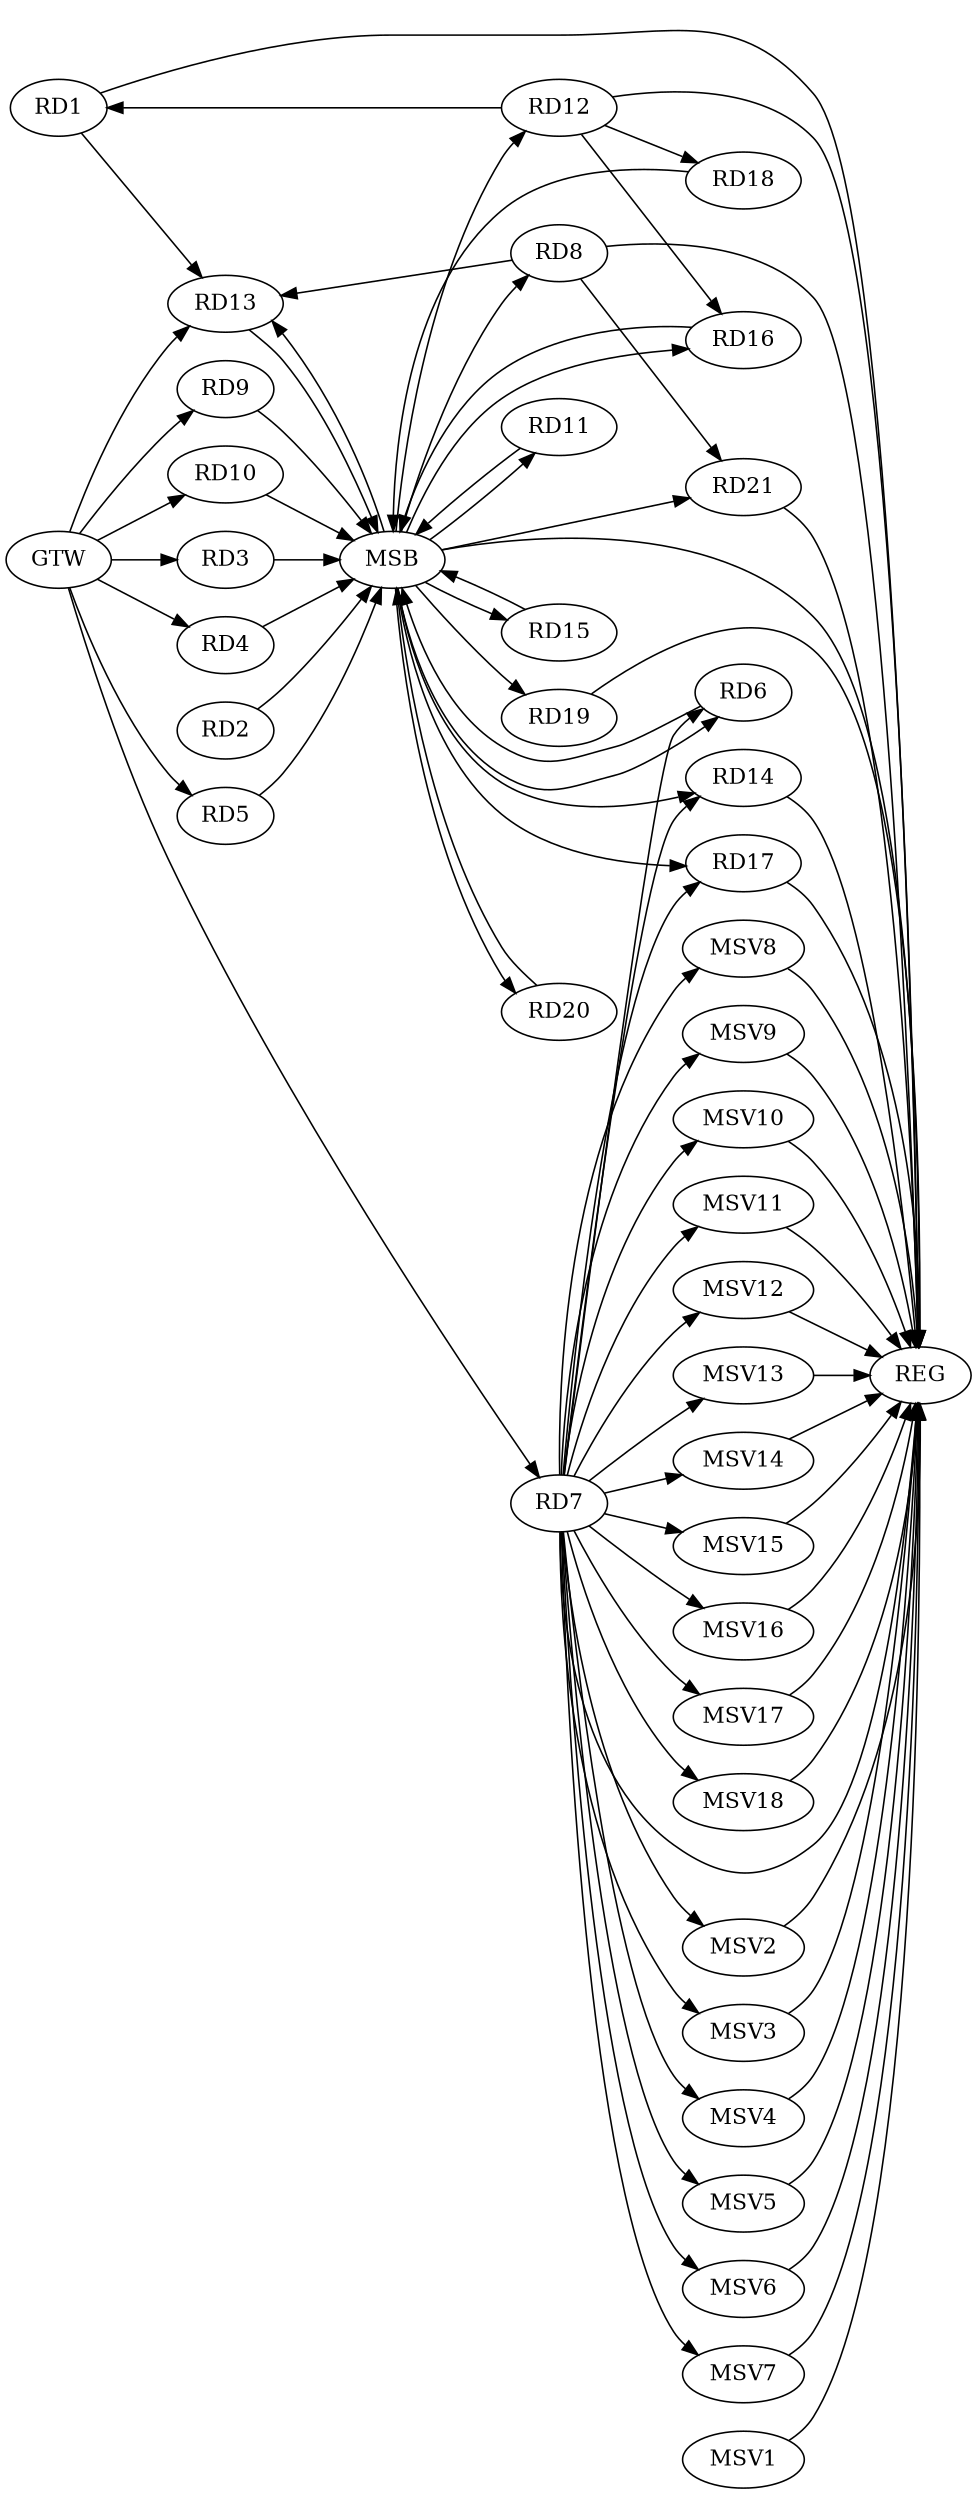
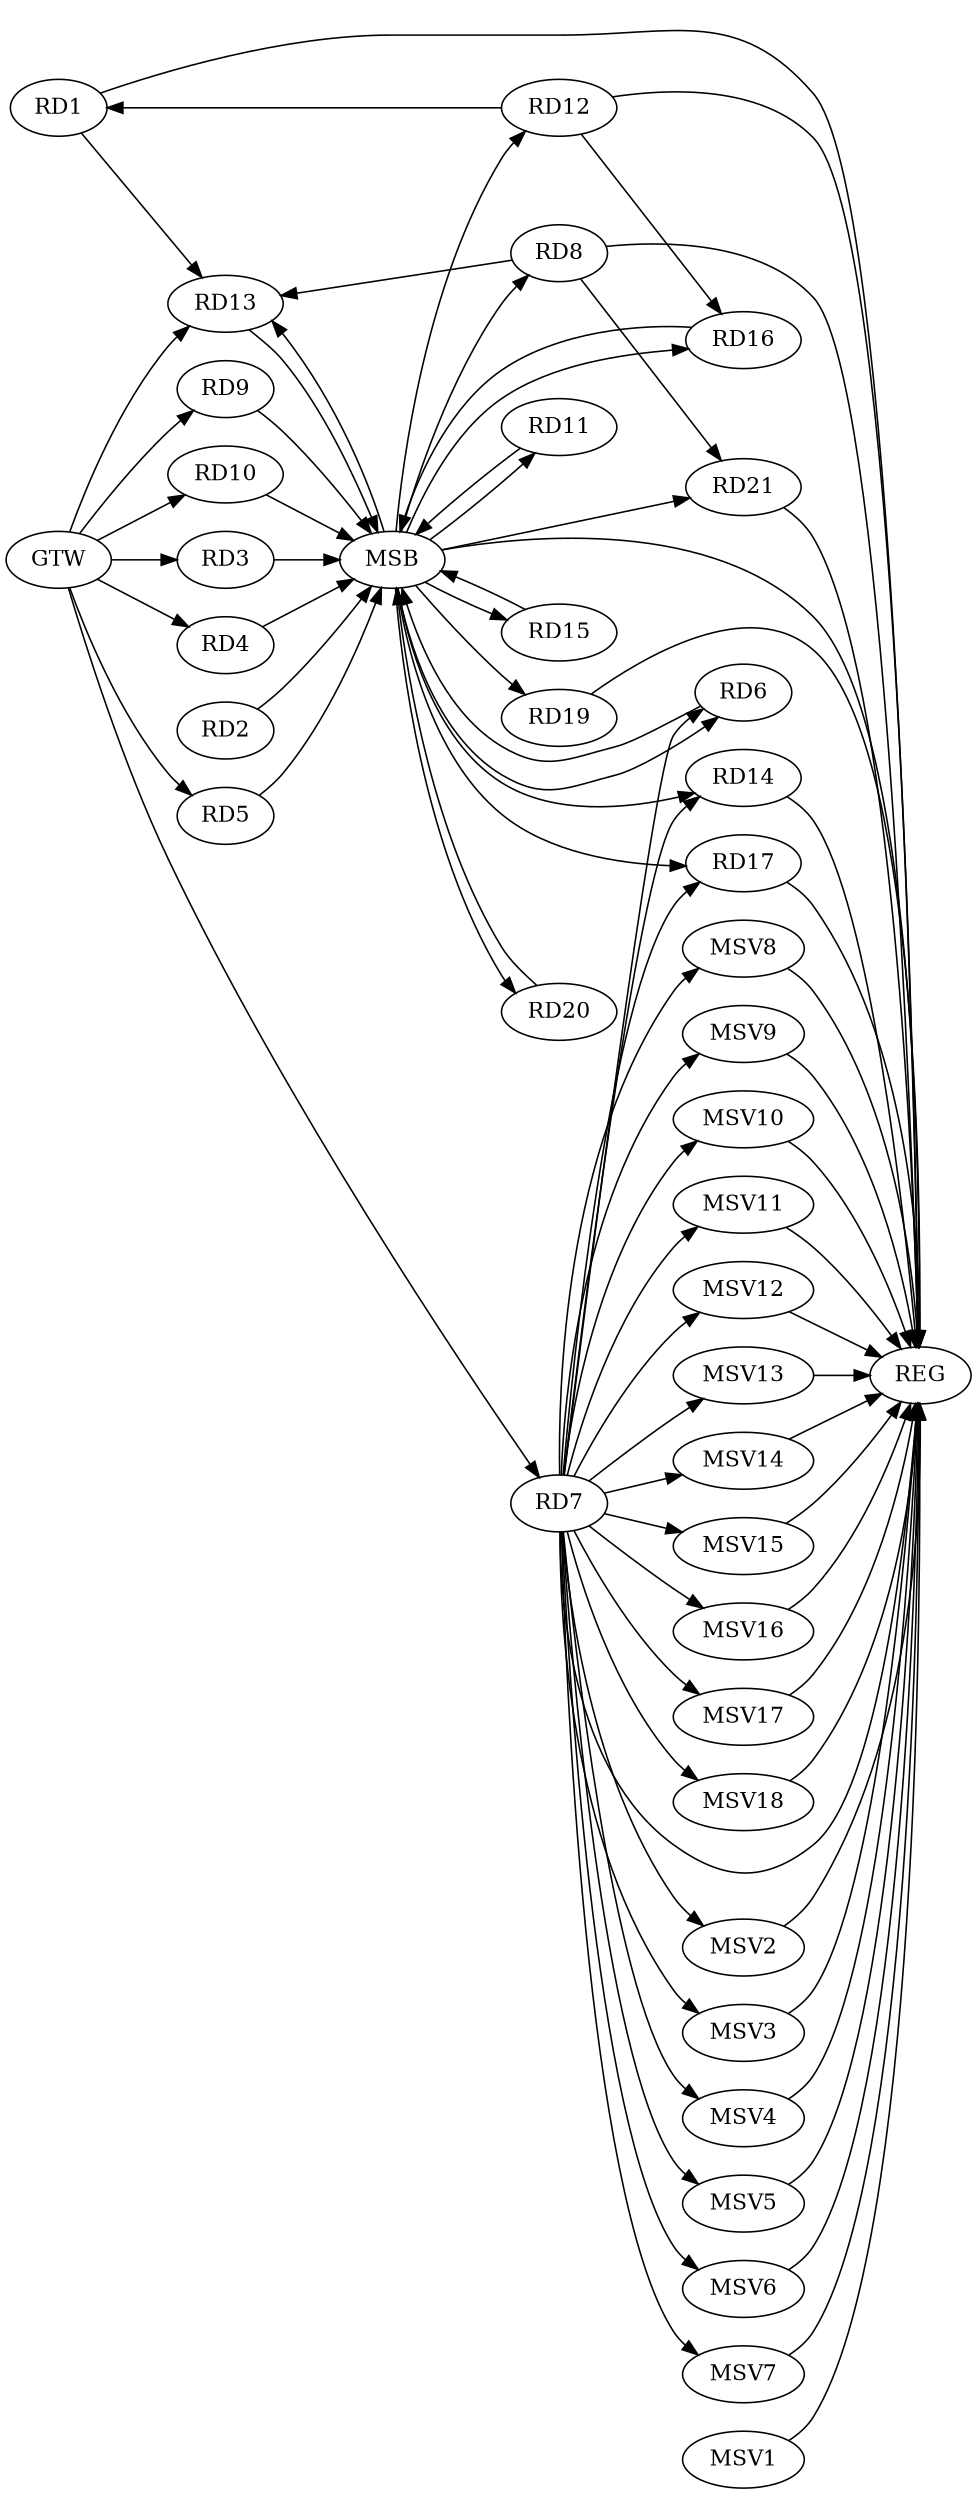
(743, 180) -> none
